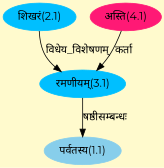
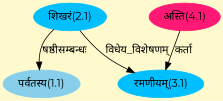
(83, 113) -> (43, 44)
